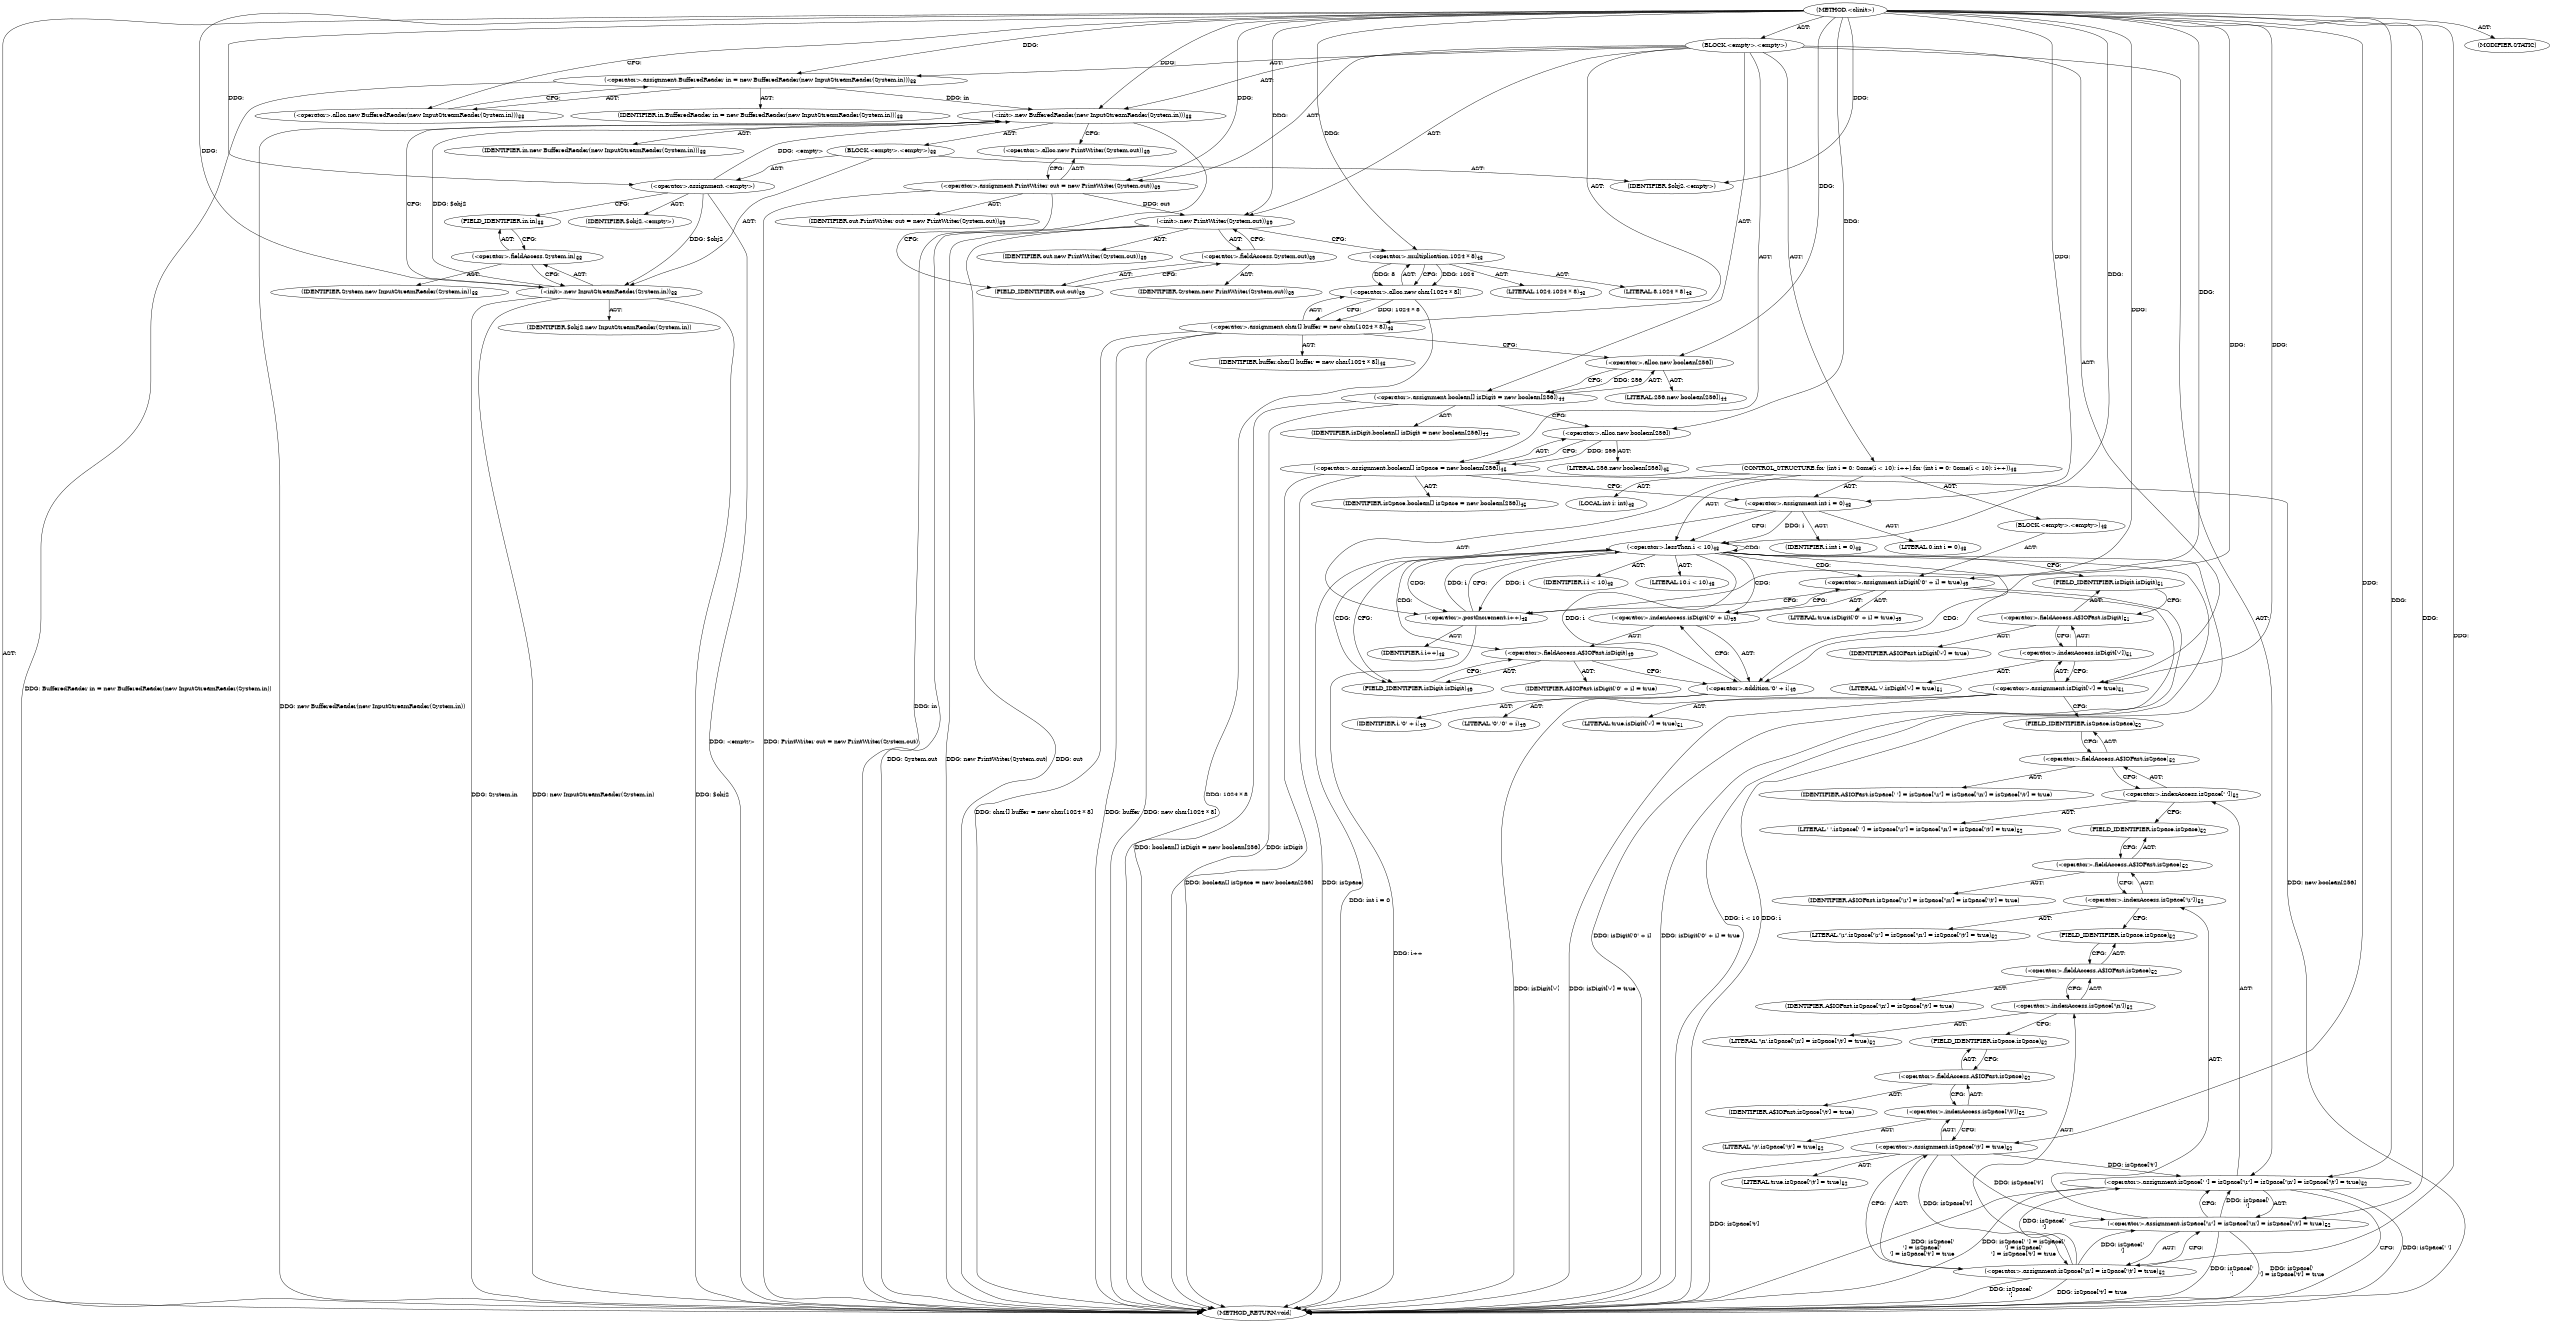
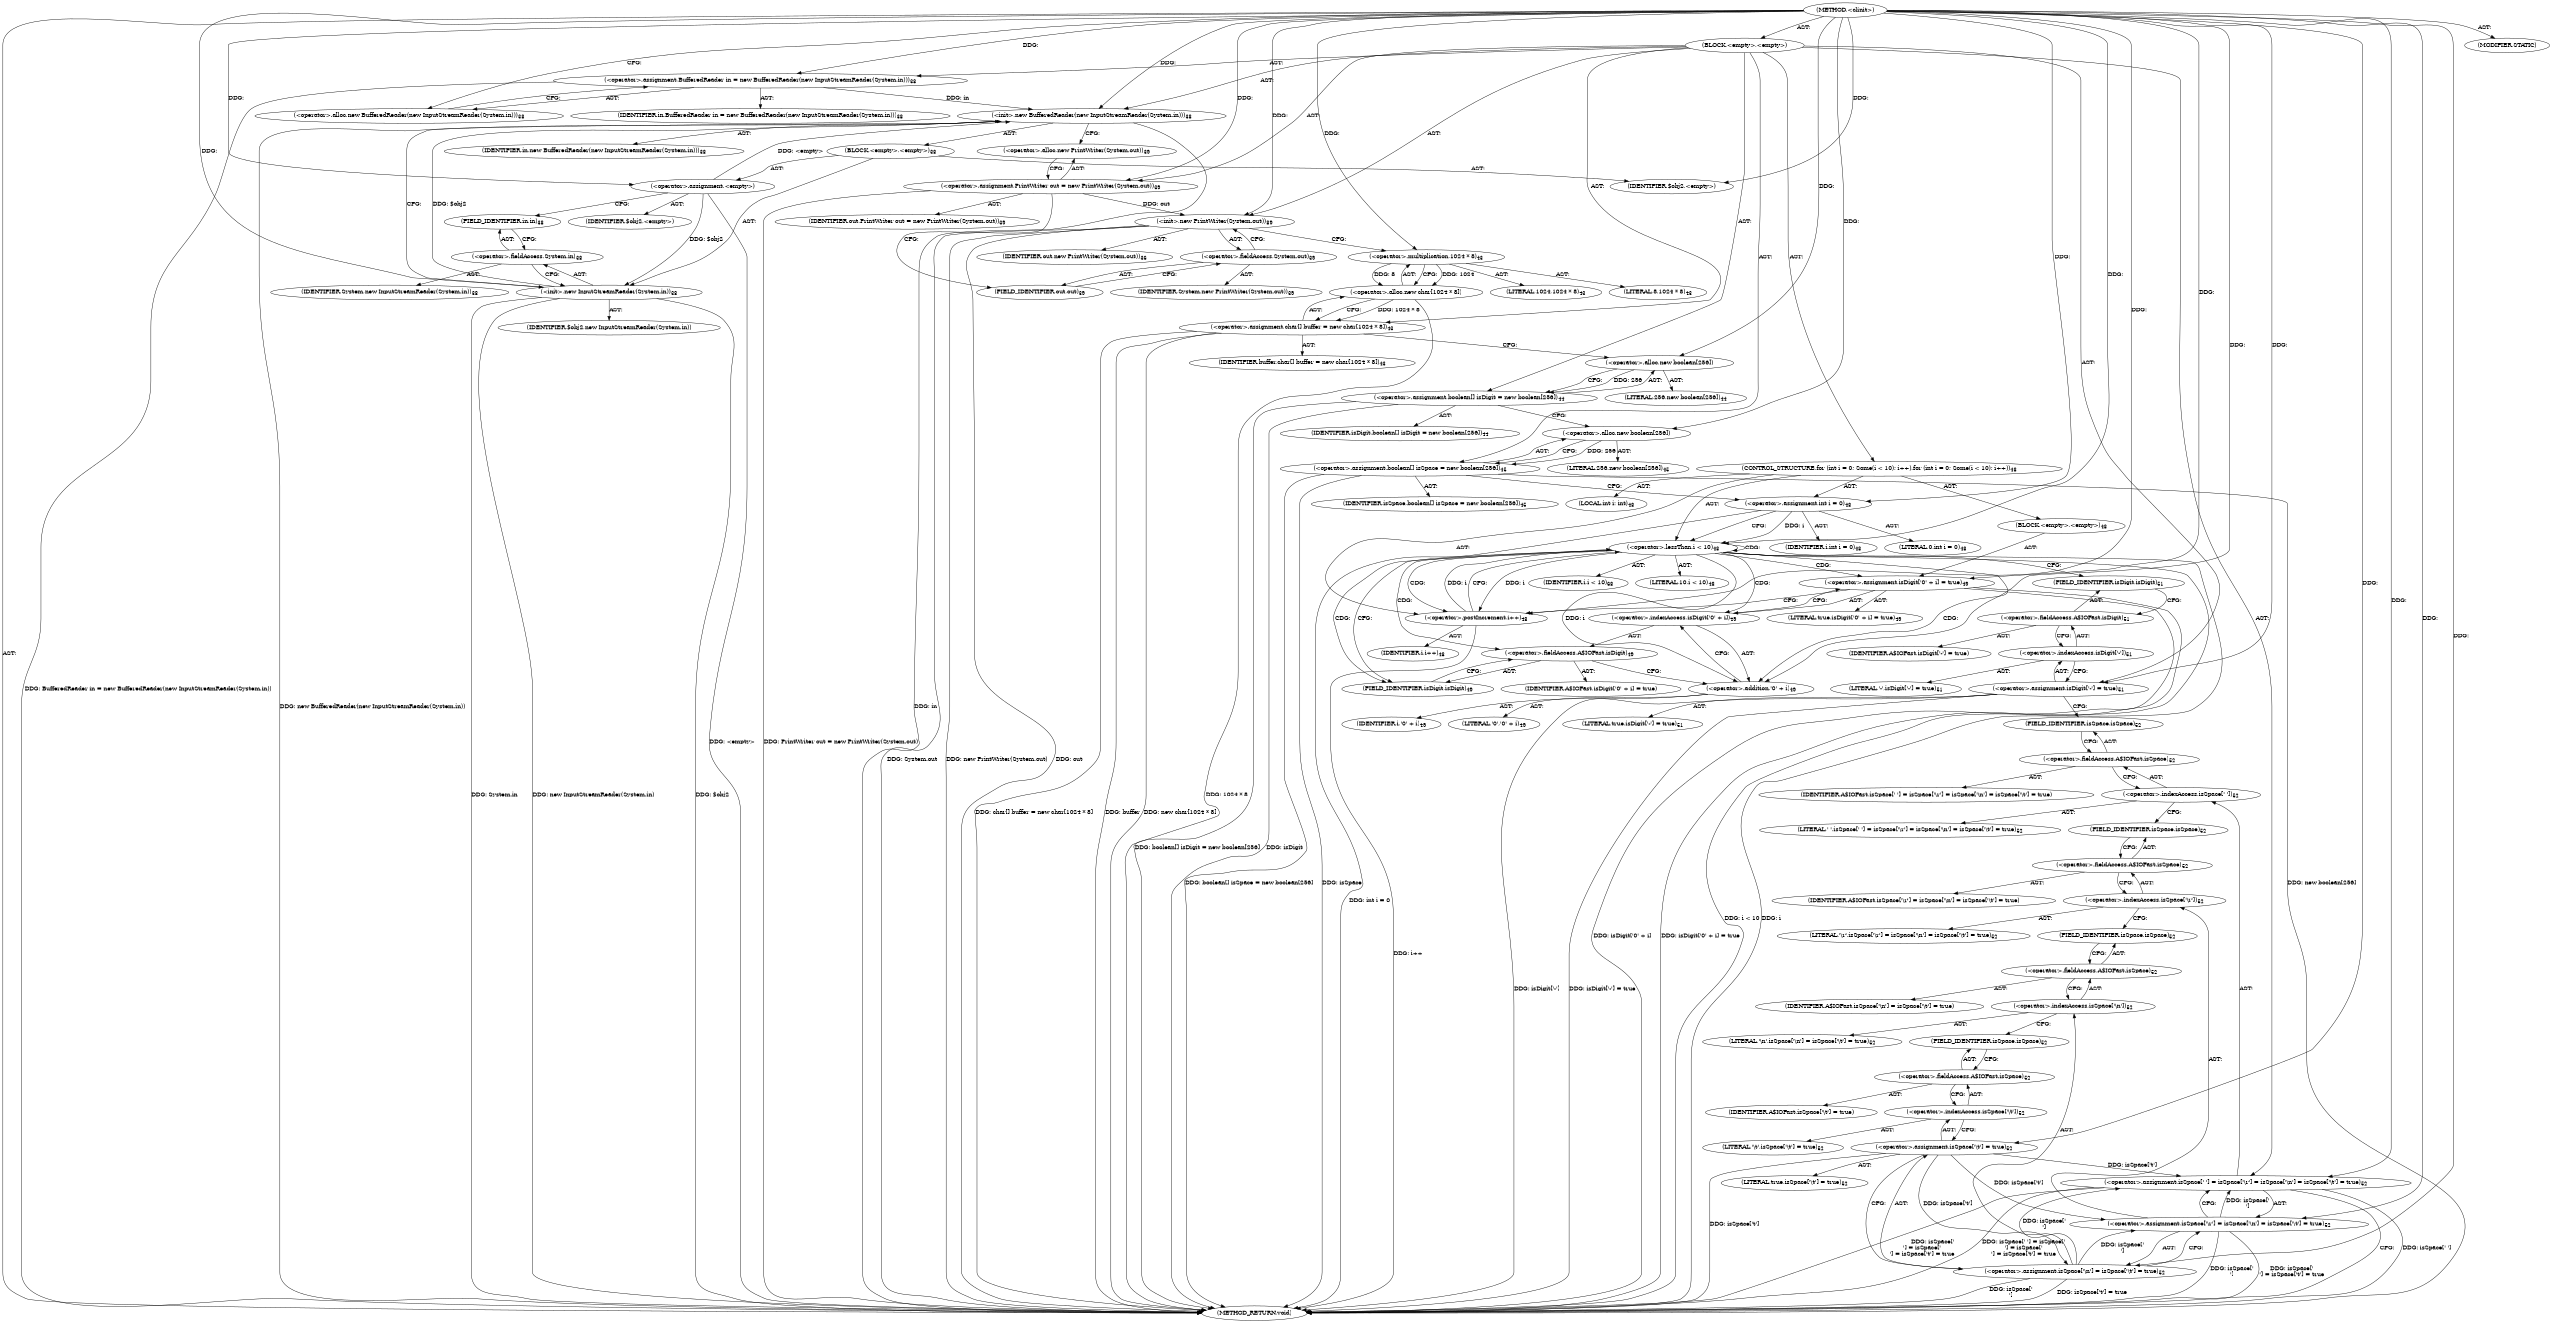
(1144, 257) -> (1144, 257)
(1610, 583) -> (1610, 583)
